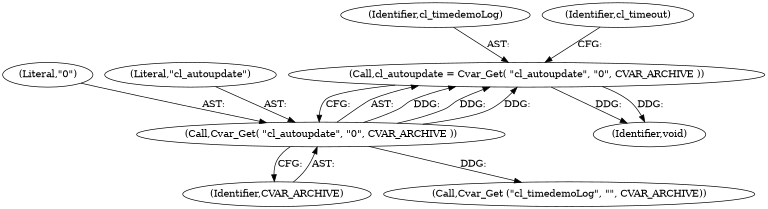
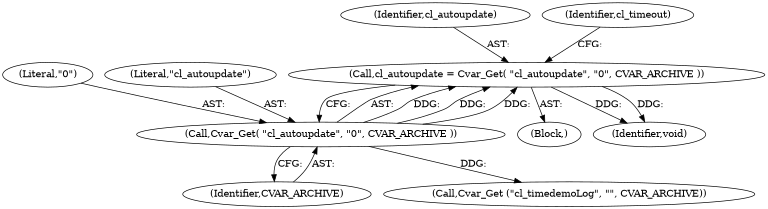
(435, 15) -> (435, 15)
none -> (549, 134)
